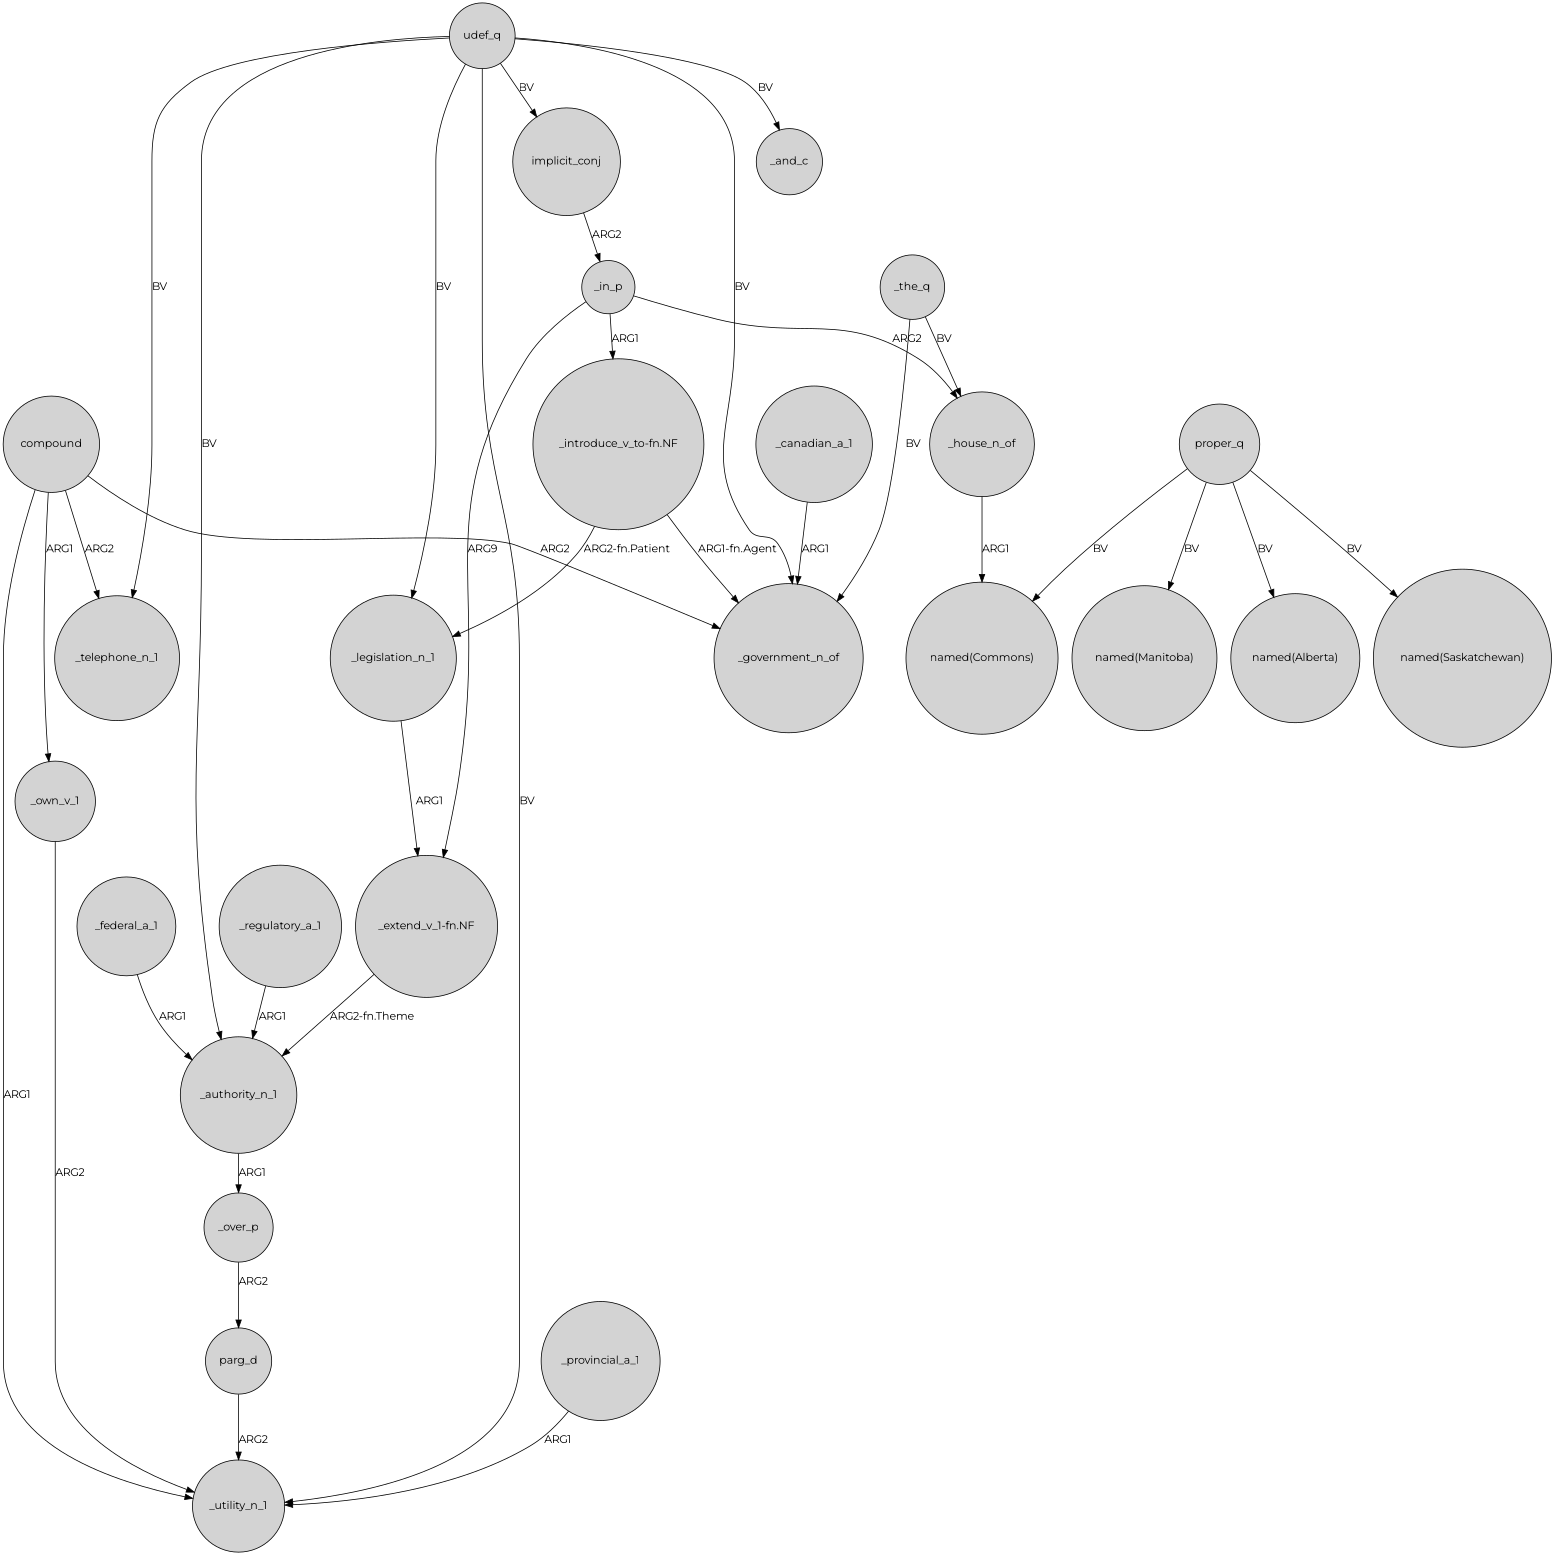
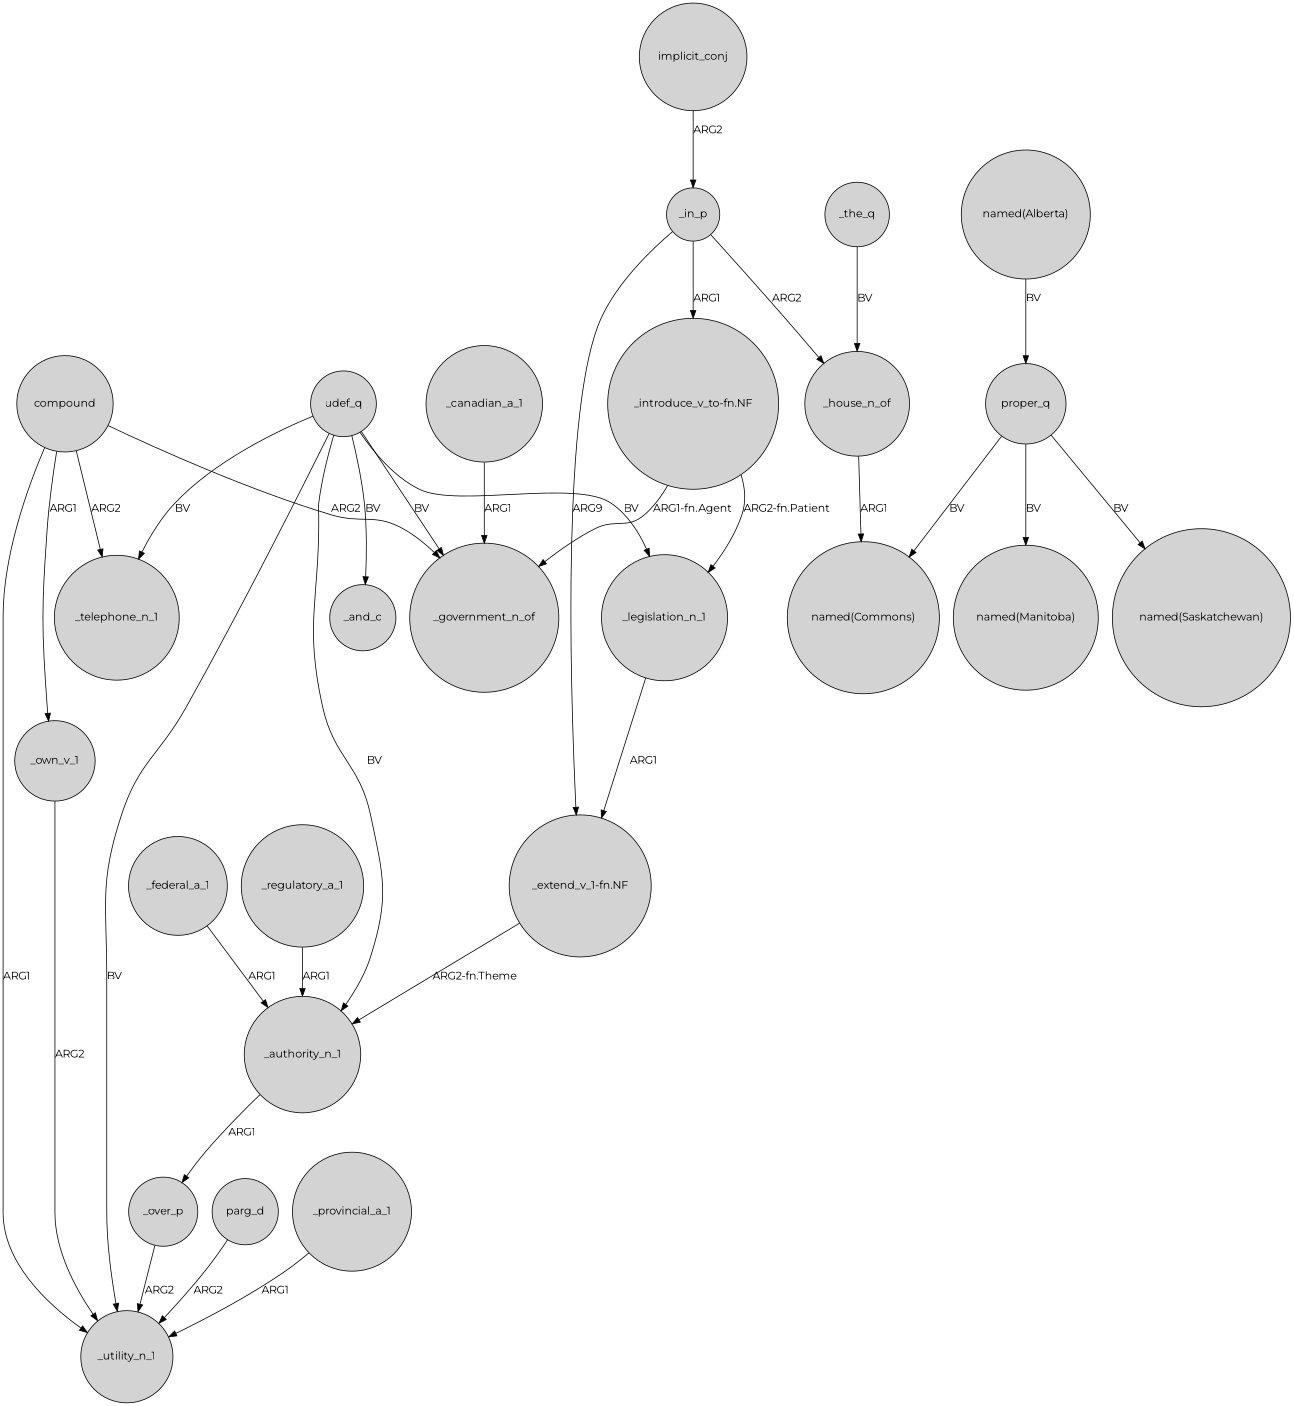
(516, 87) -> none
(894, 463) -> none
(1252, 536) -> (1026, 317)
(239, 1291) -> (147, 1275)
